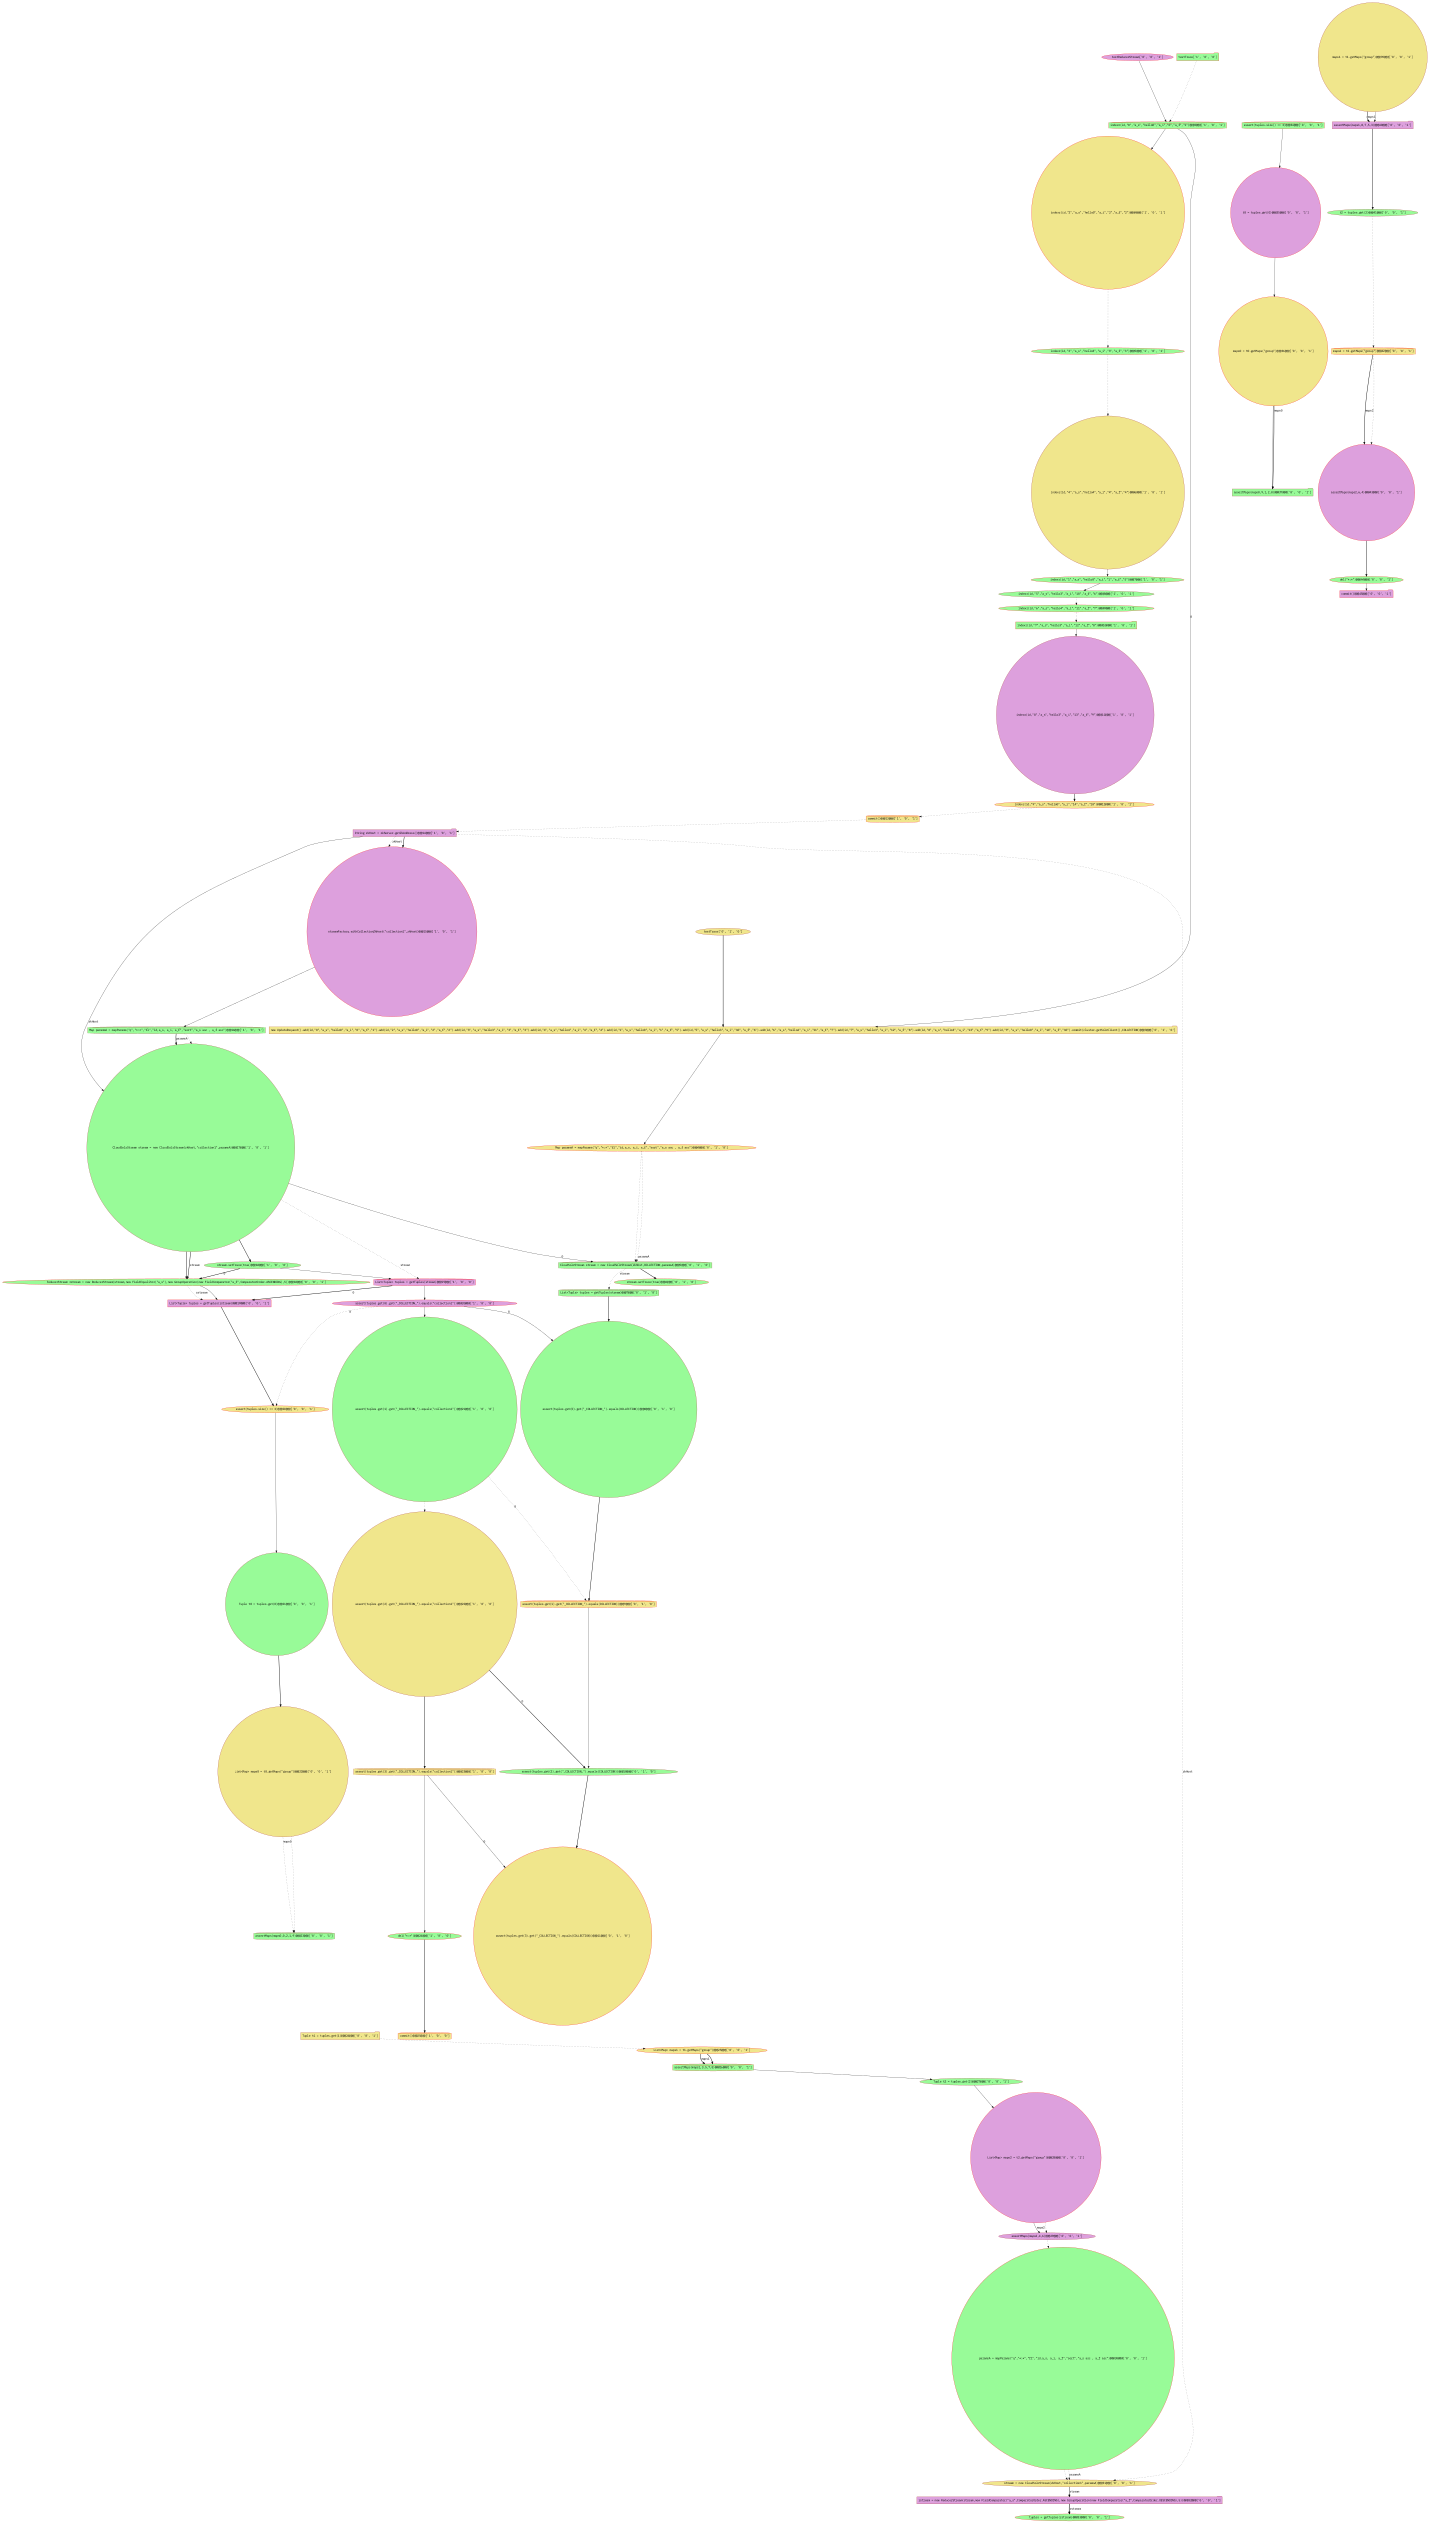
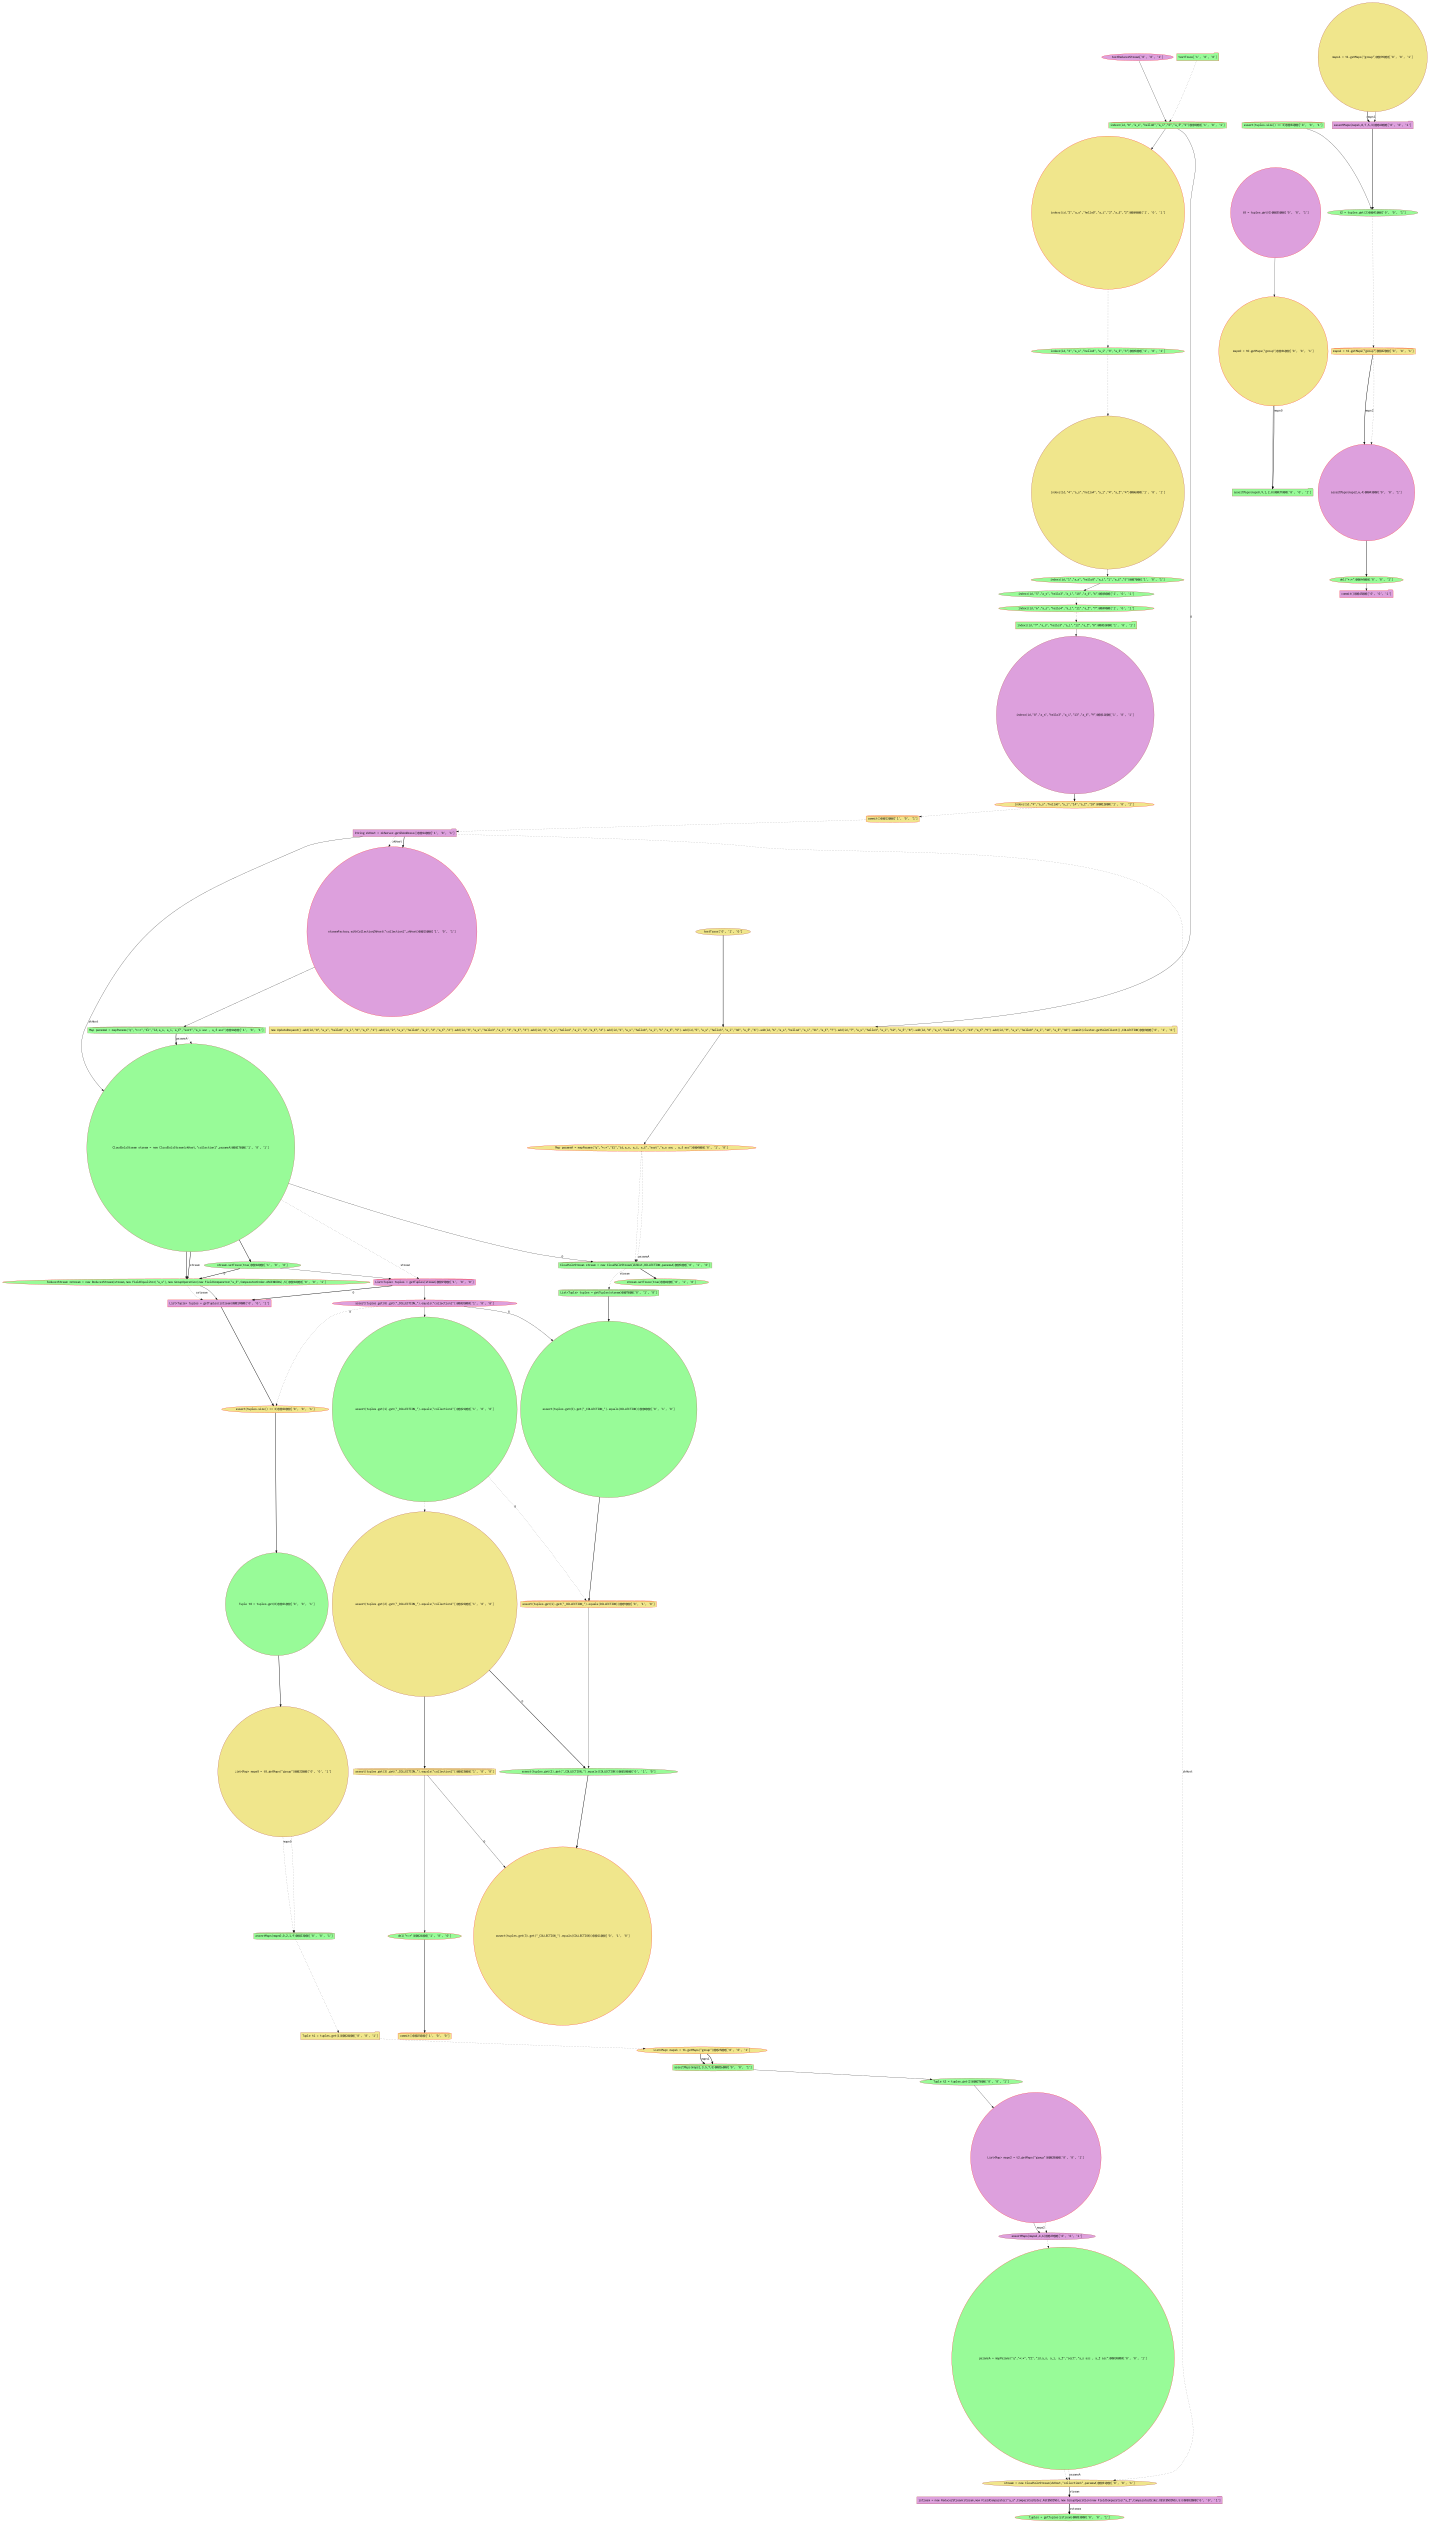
(1281, 147) -> (1347, 161)
(276, 1482) -> (276, 1482)
none -> (317, 1985)
